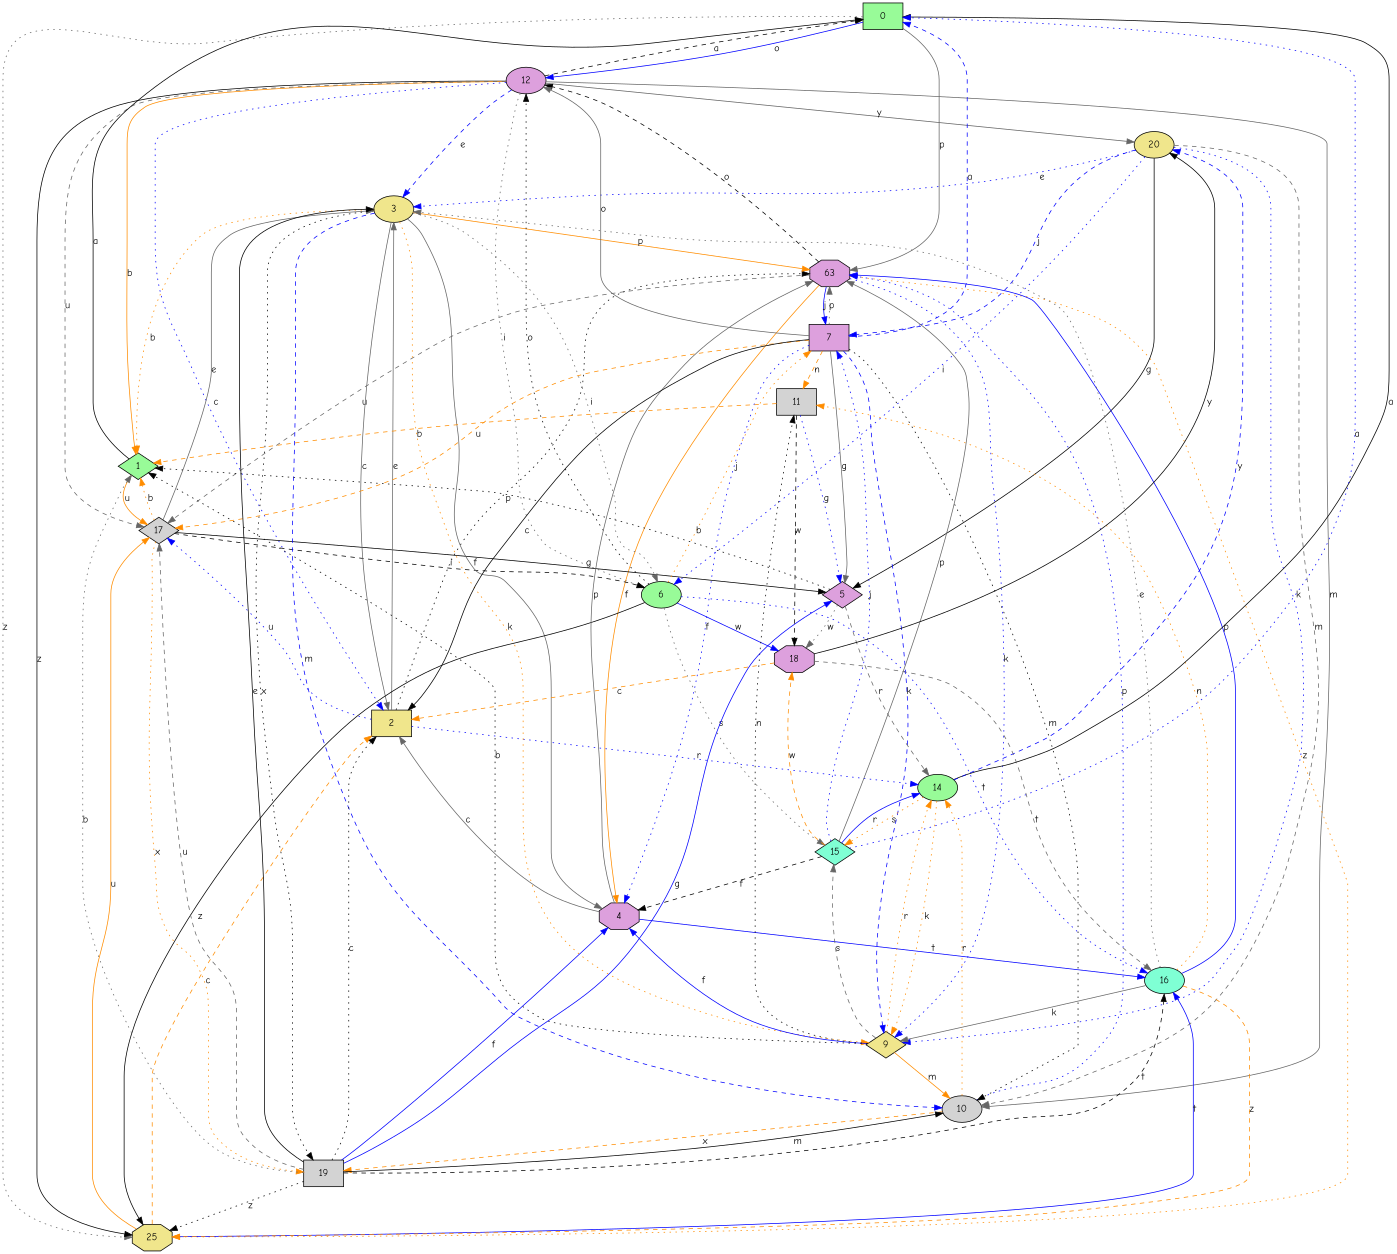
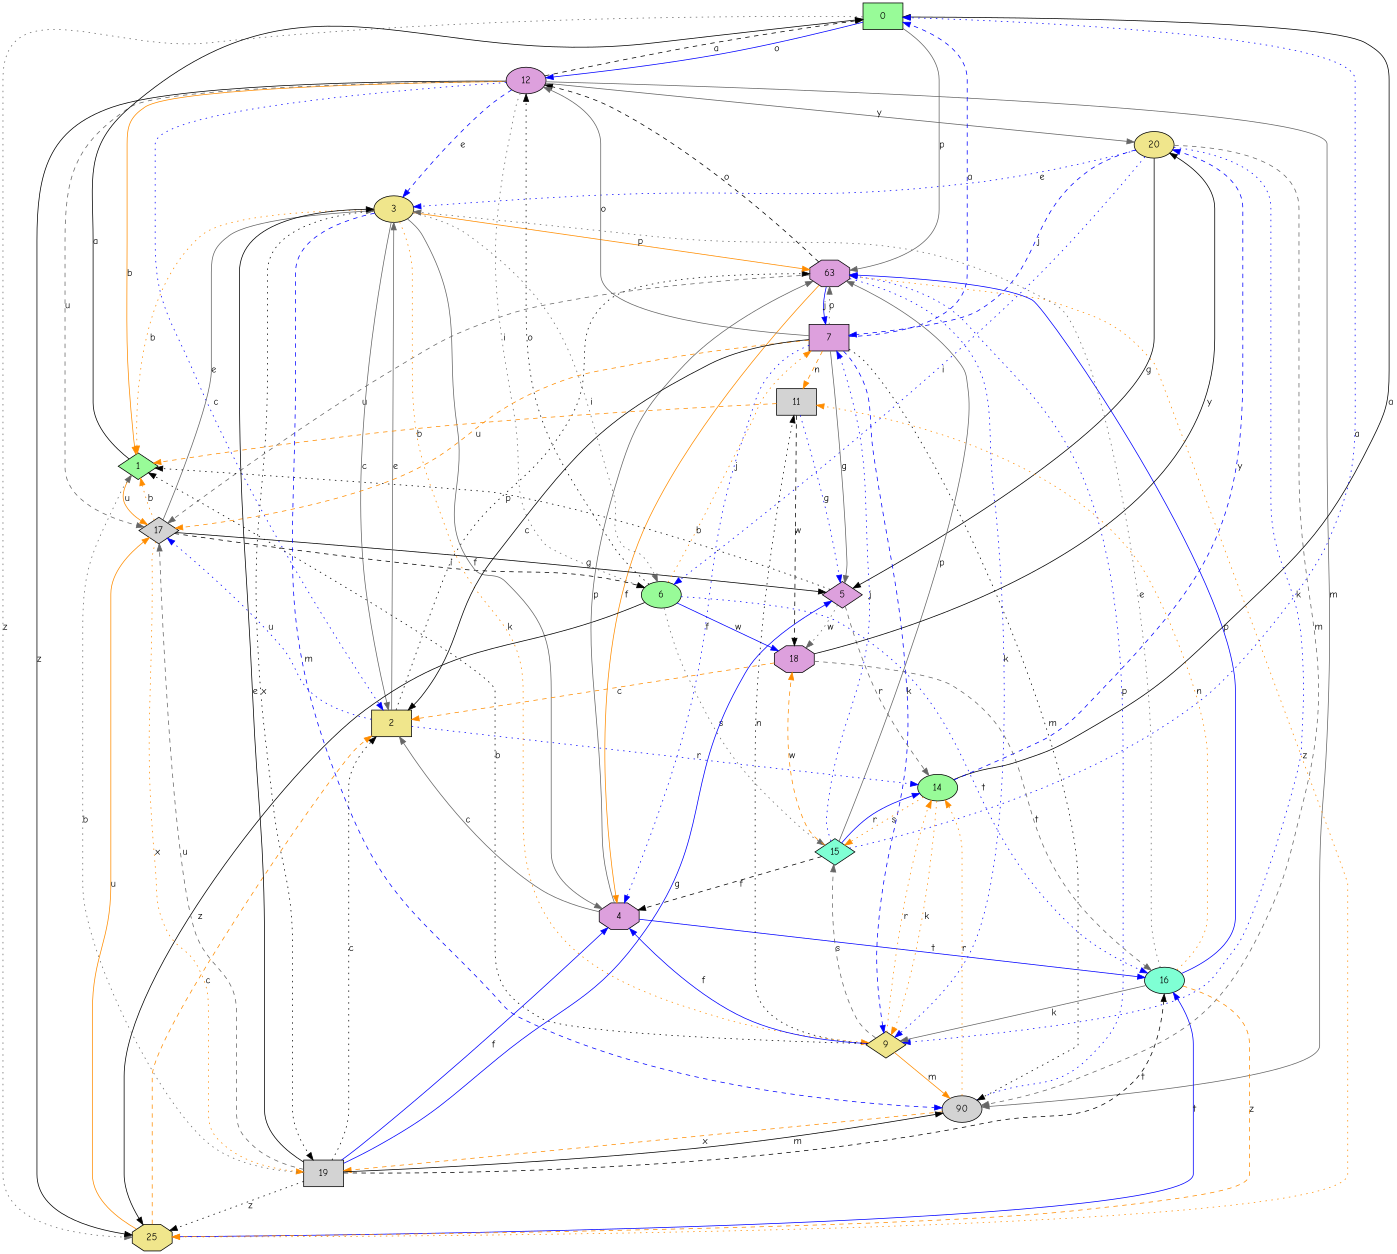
(962, 1109) -> (962, 1109)
